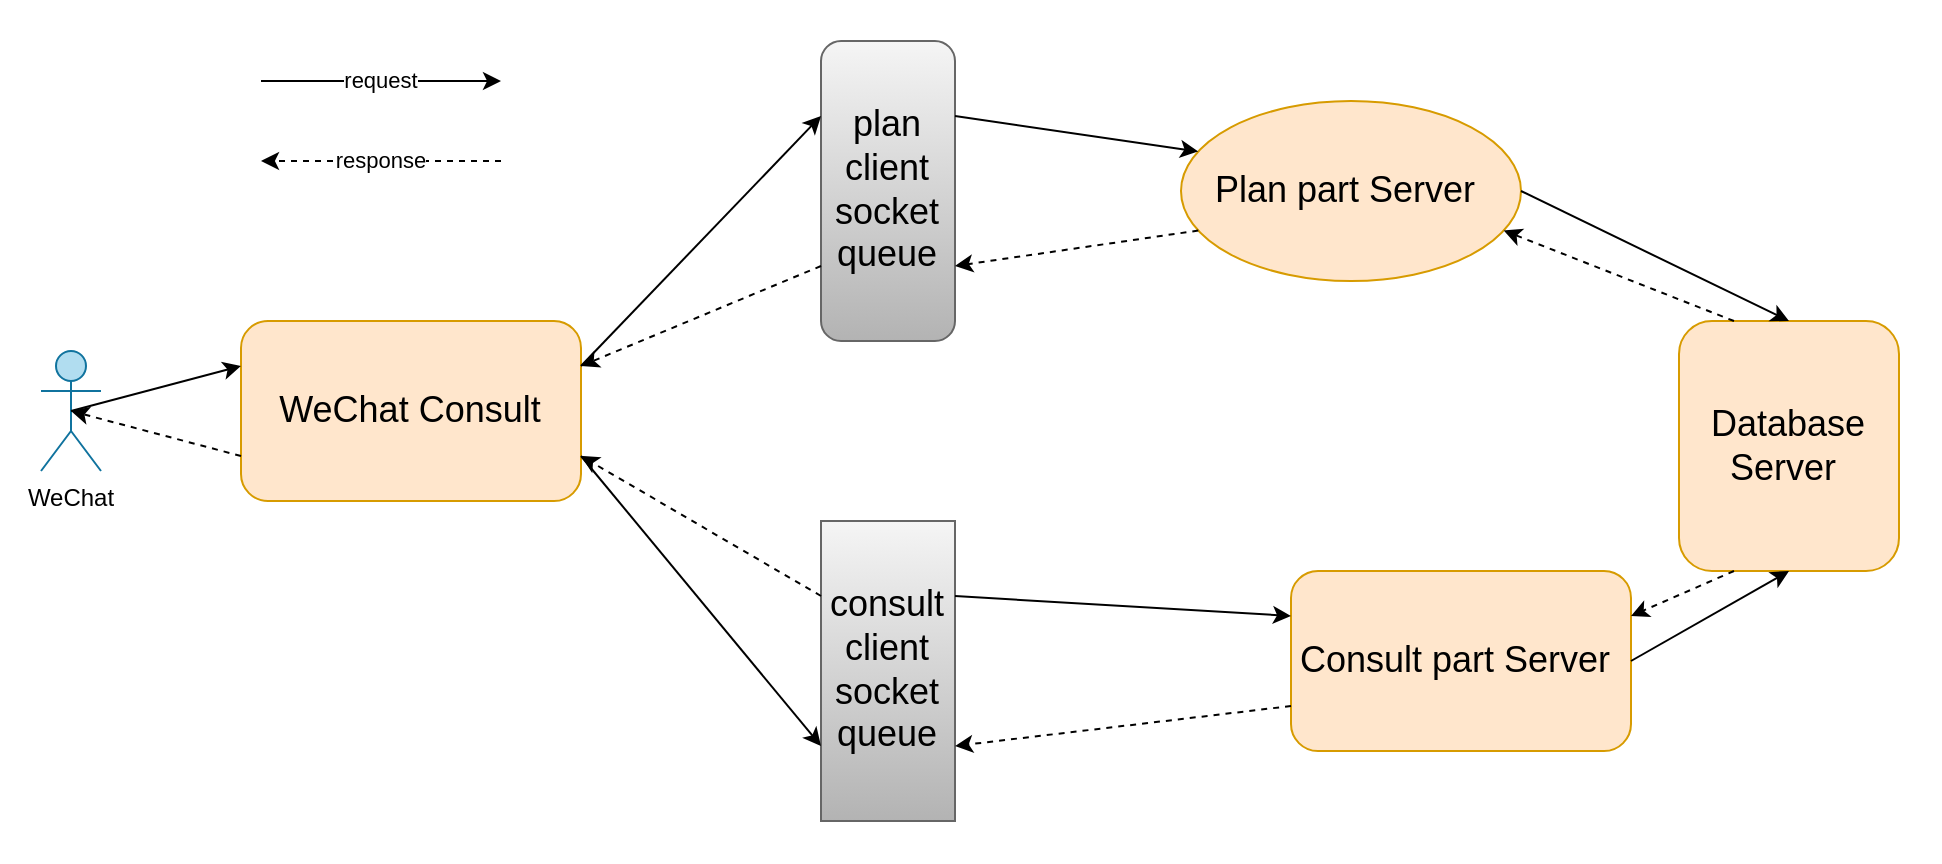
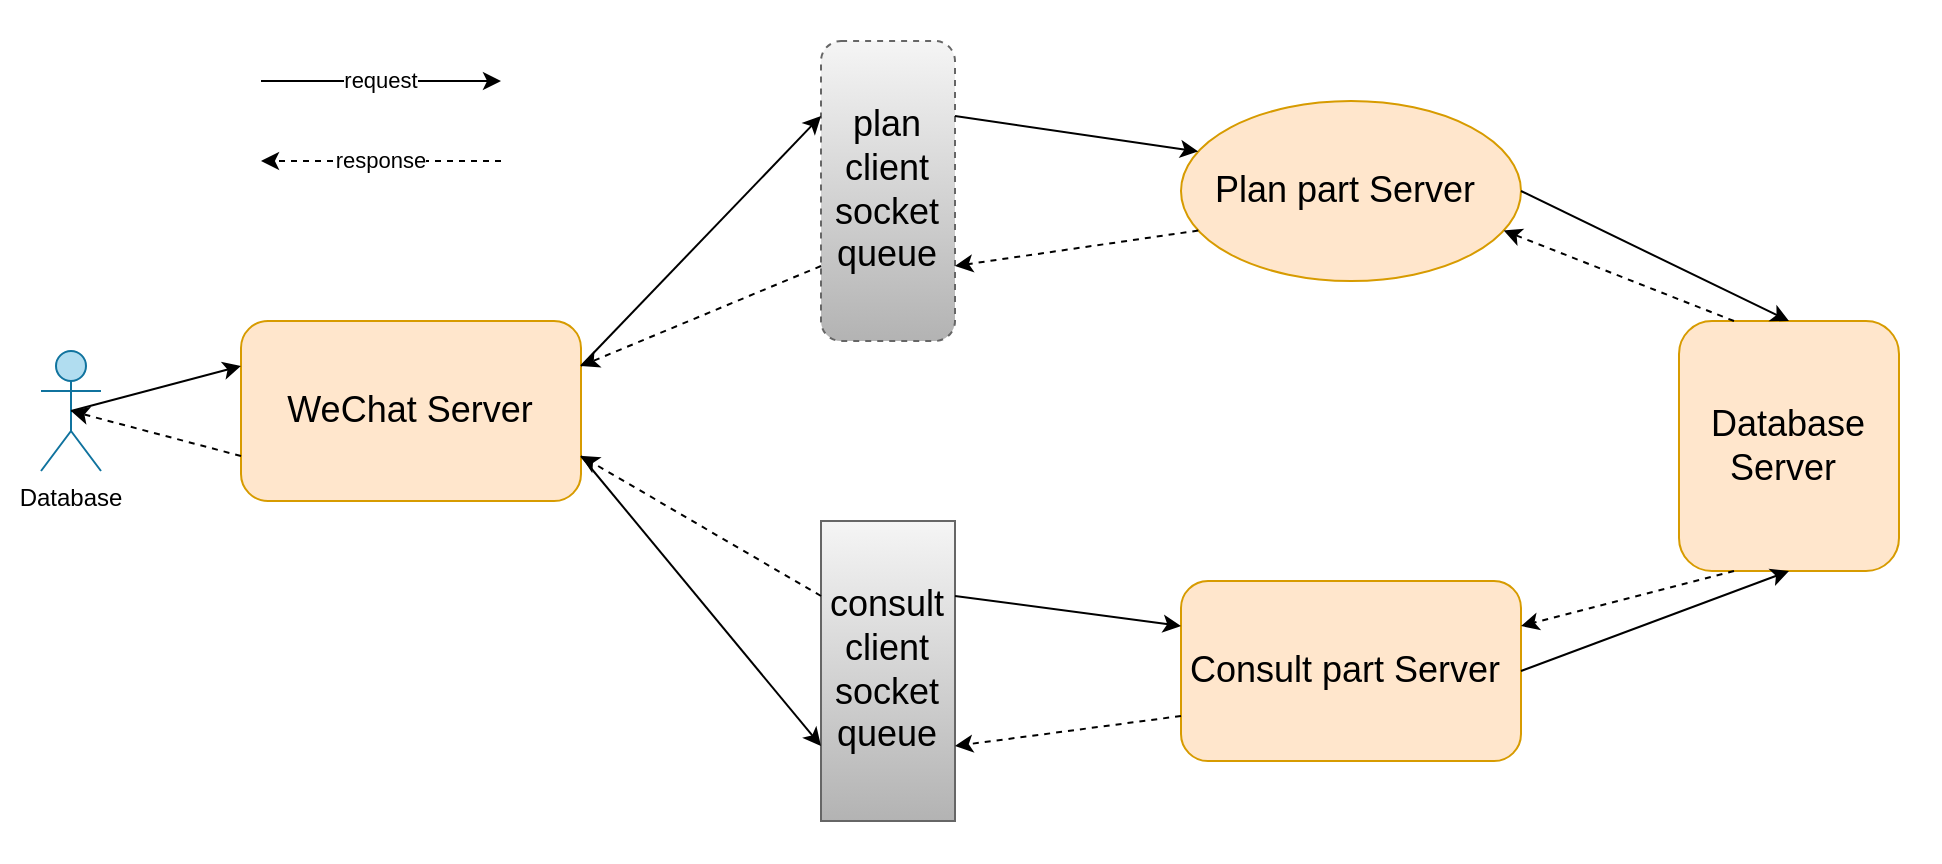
(888, 191) -> (888, 191)
(411, 411) -> (411, 411)
(72, 499) -> (72, 499)
(1461, 661) -> (1351, 671)
